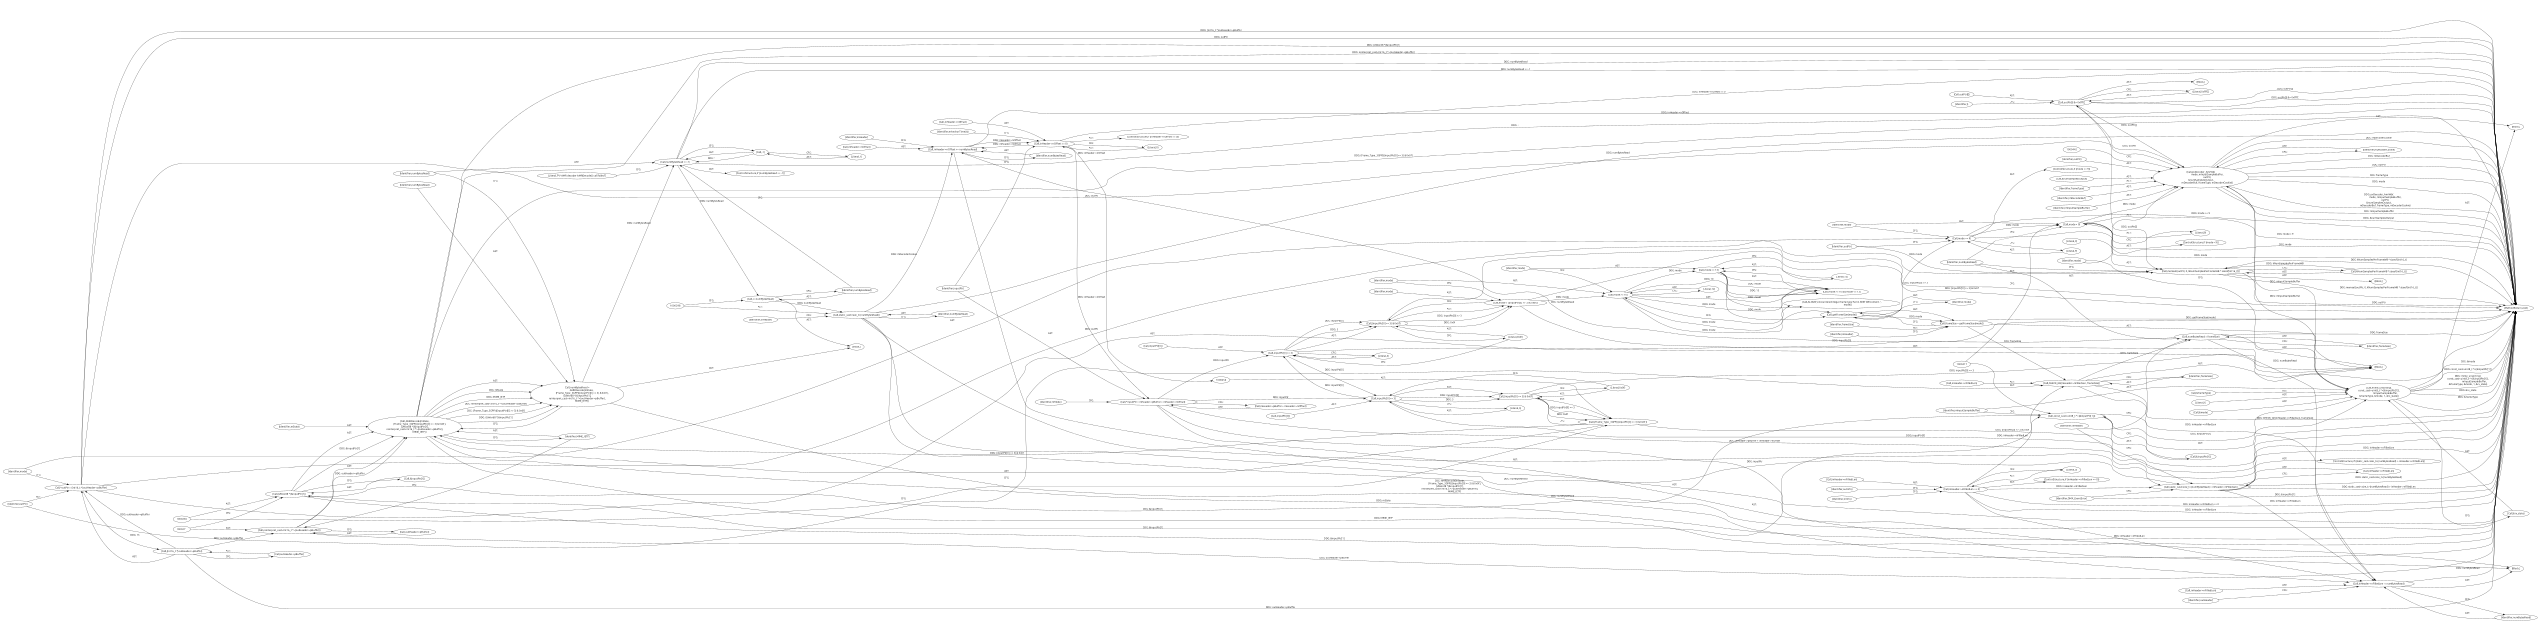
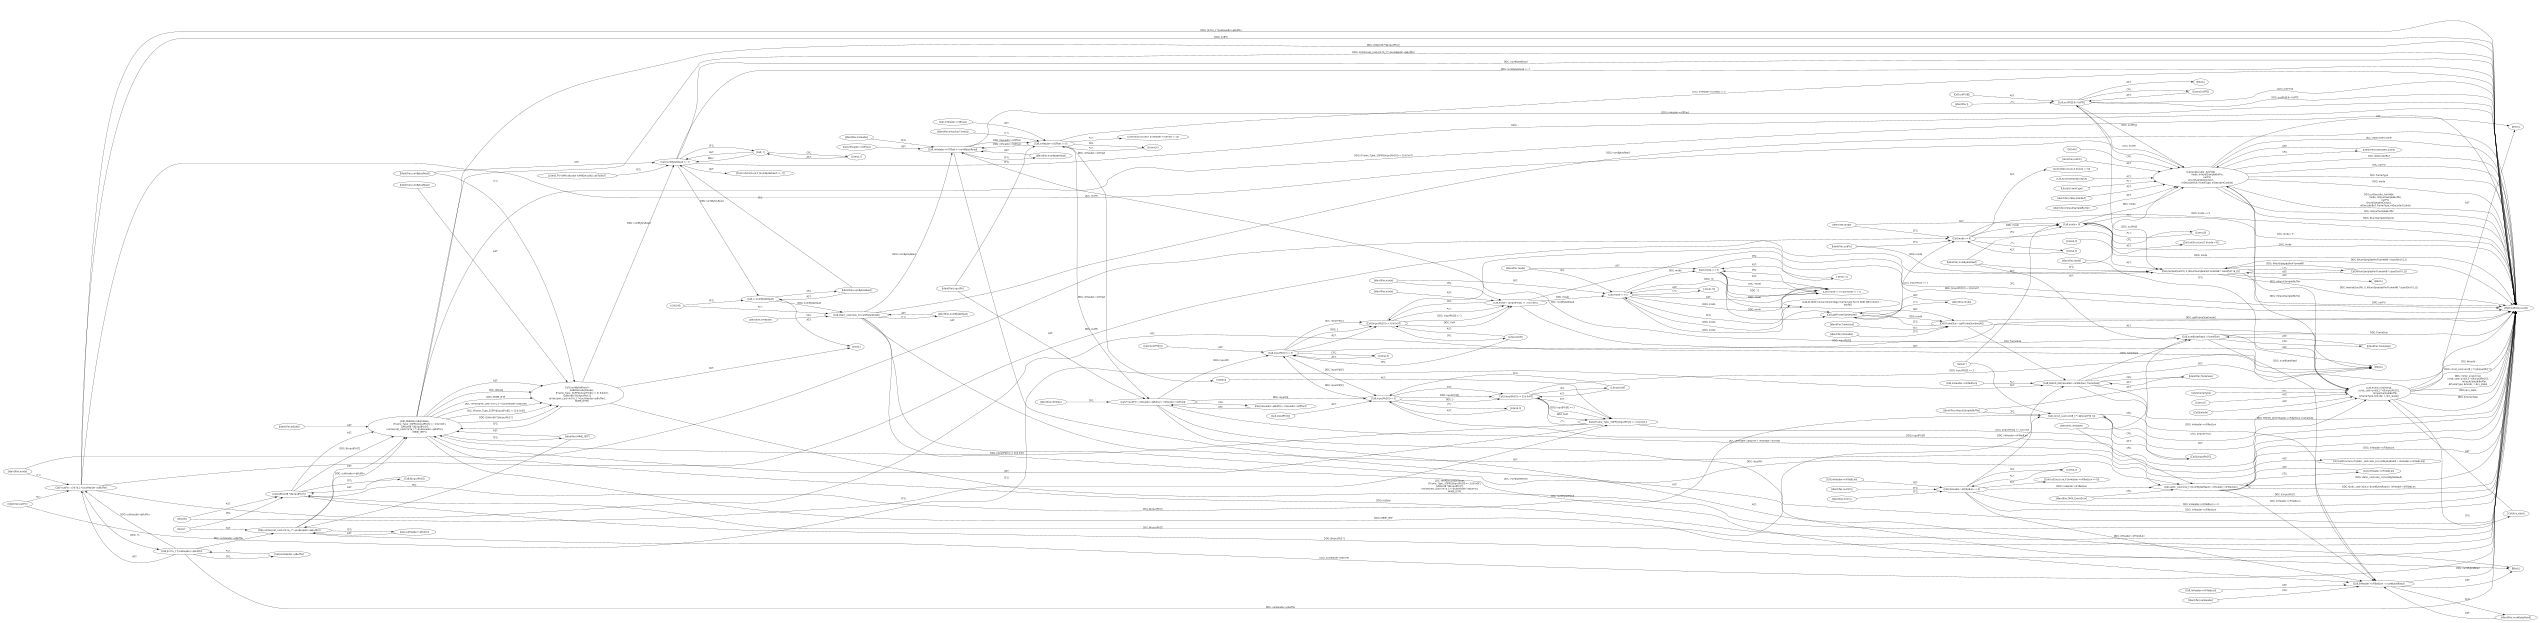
(2072, 189) -> (2072, 189)
(904, 254) -> (904, 254)
